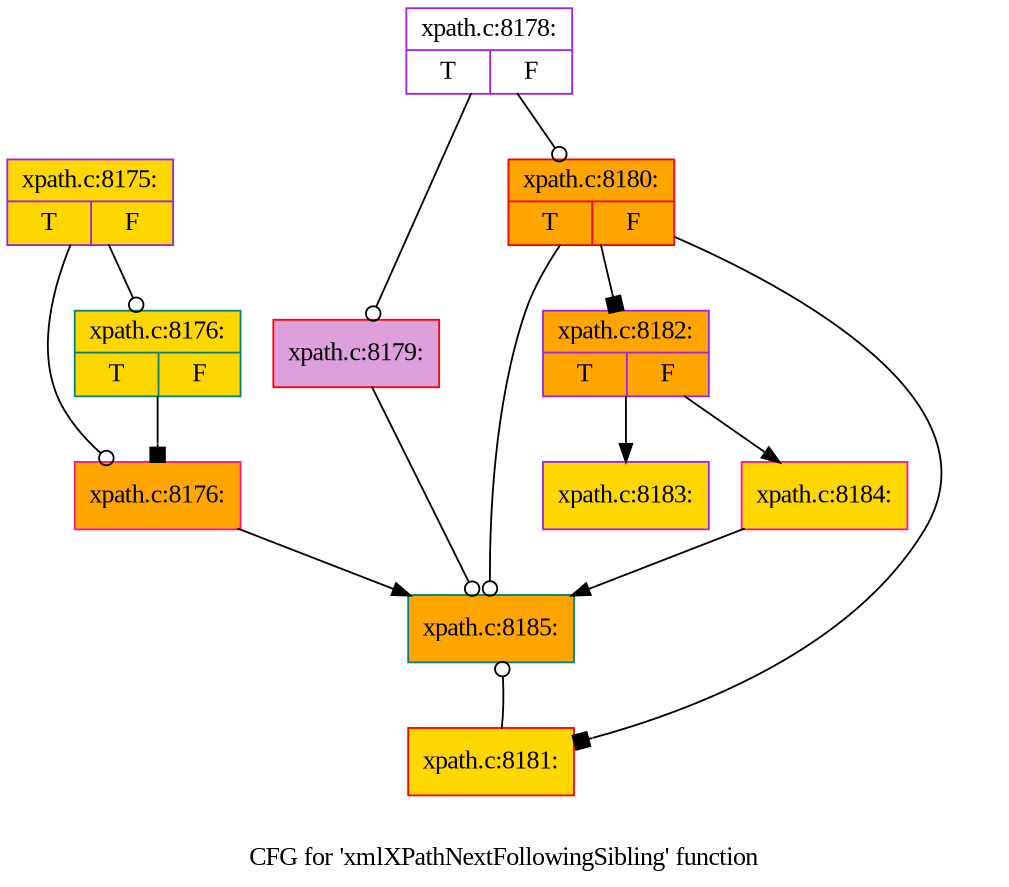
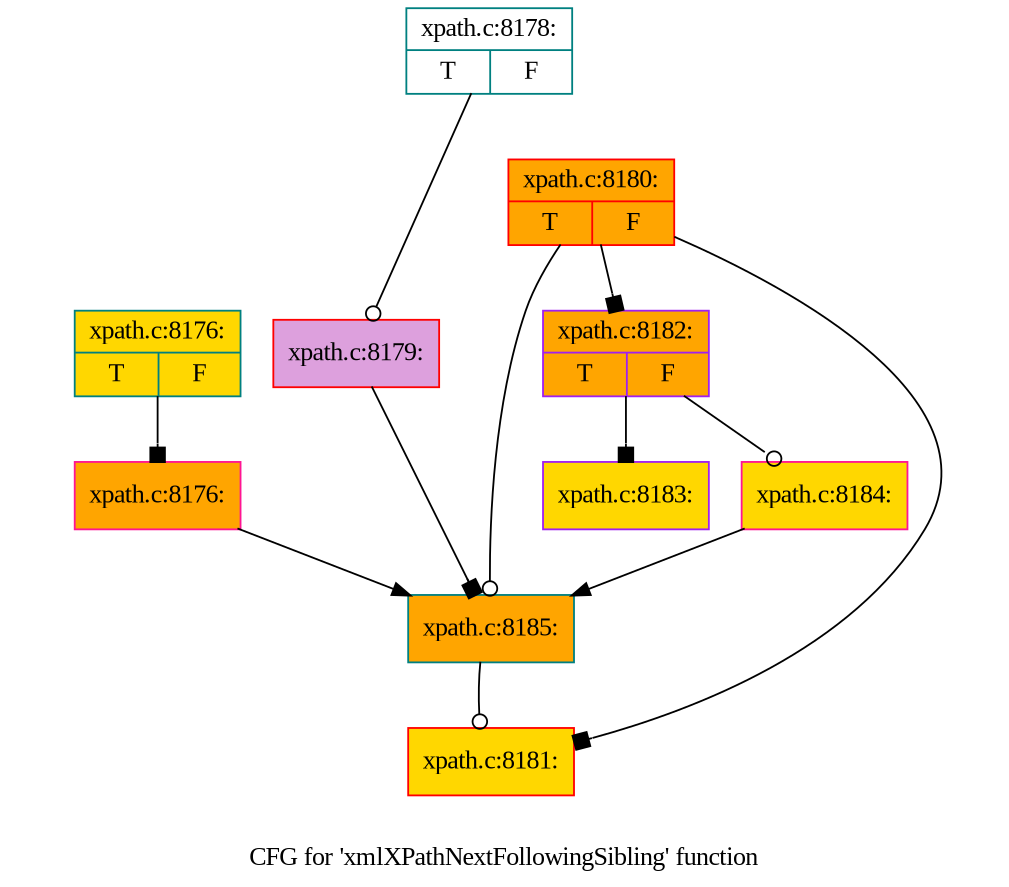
(489, 51) -> (489, 51)
(536, 121) -> none
(90, 202) -> none
(626, 420) -> (626, 420)
(724, 424) -> (724, 424)
(420, 484) -> (420, 484)
(503, 703) -> (479, 688)
